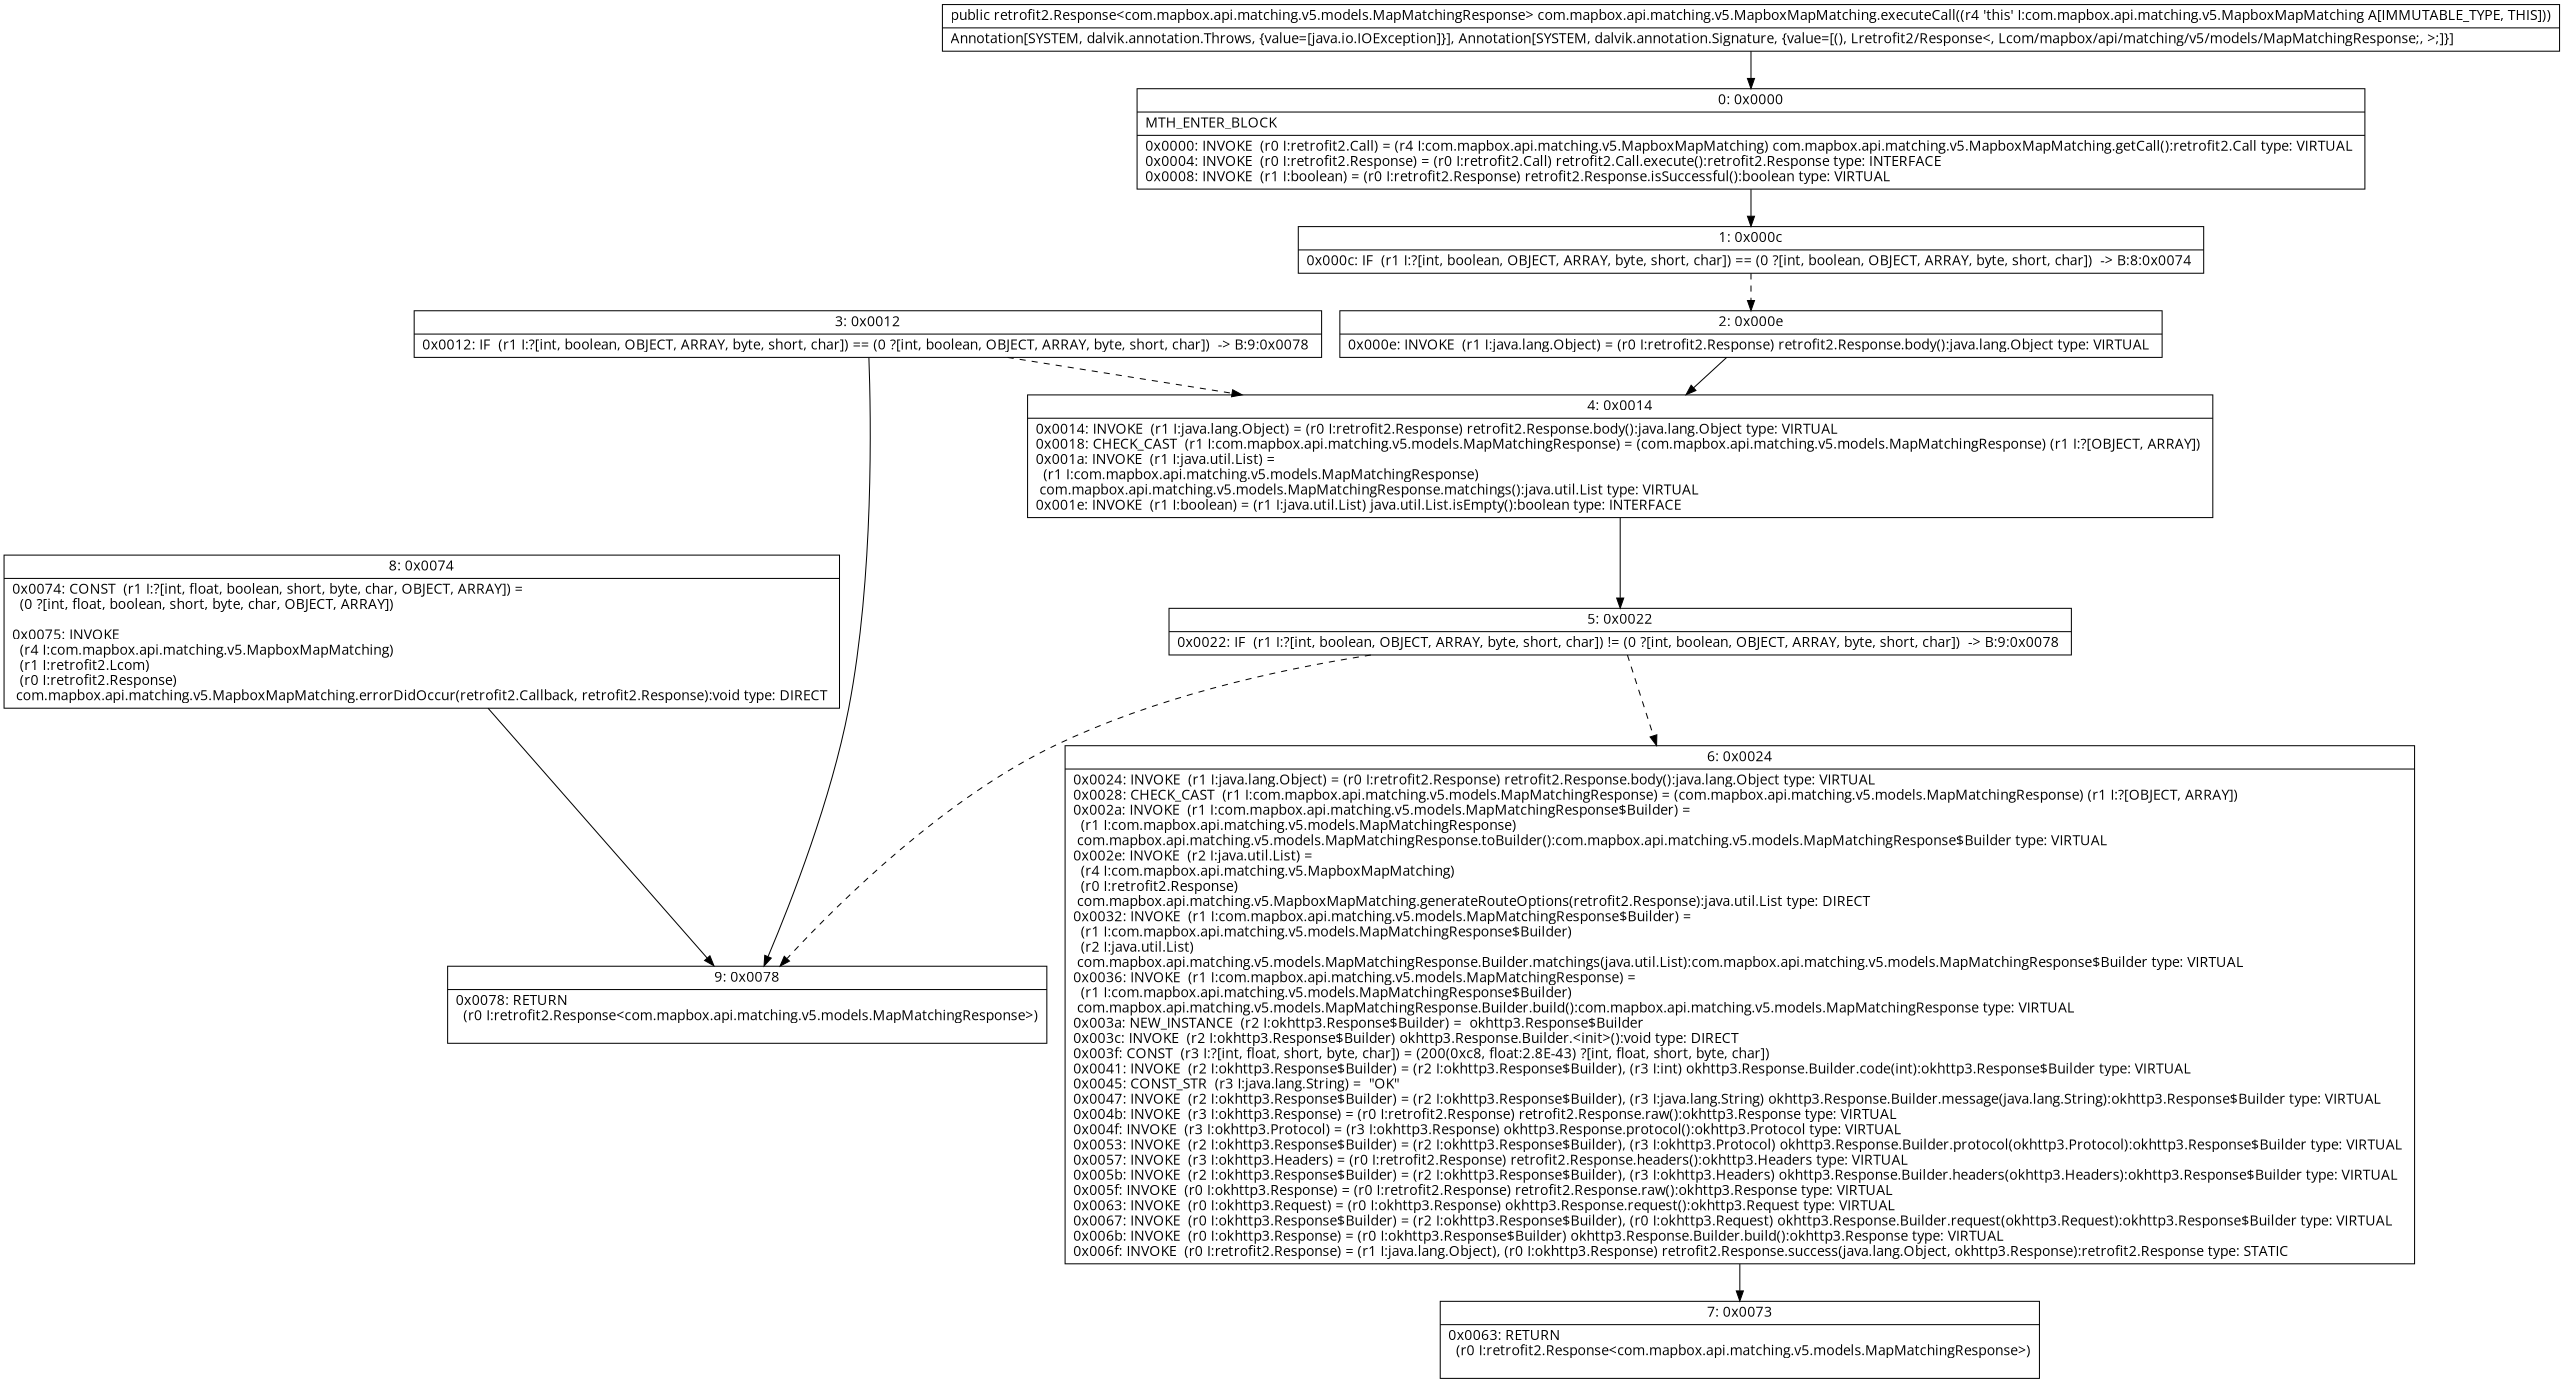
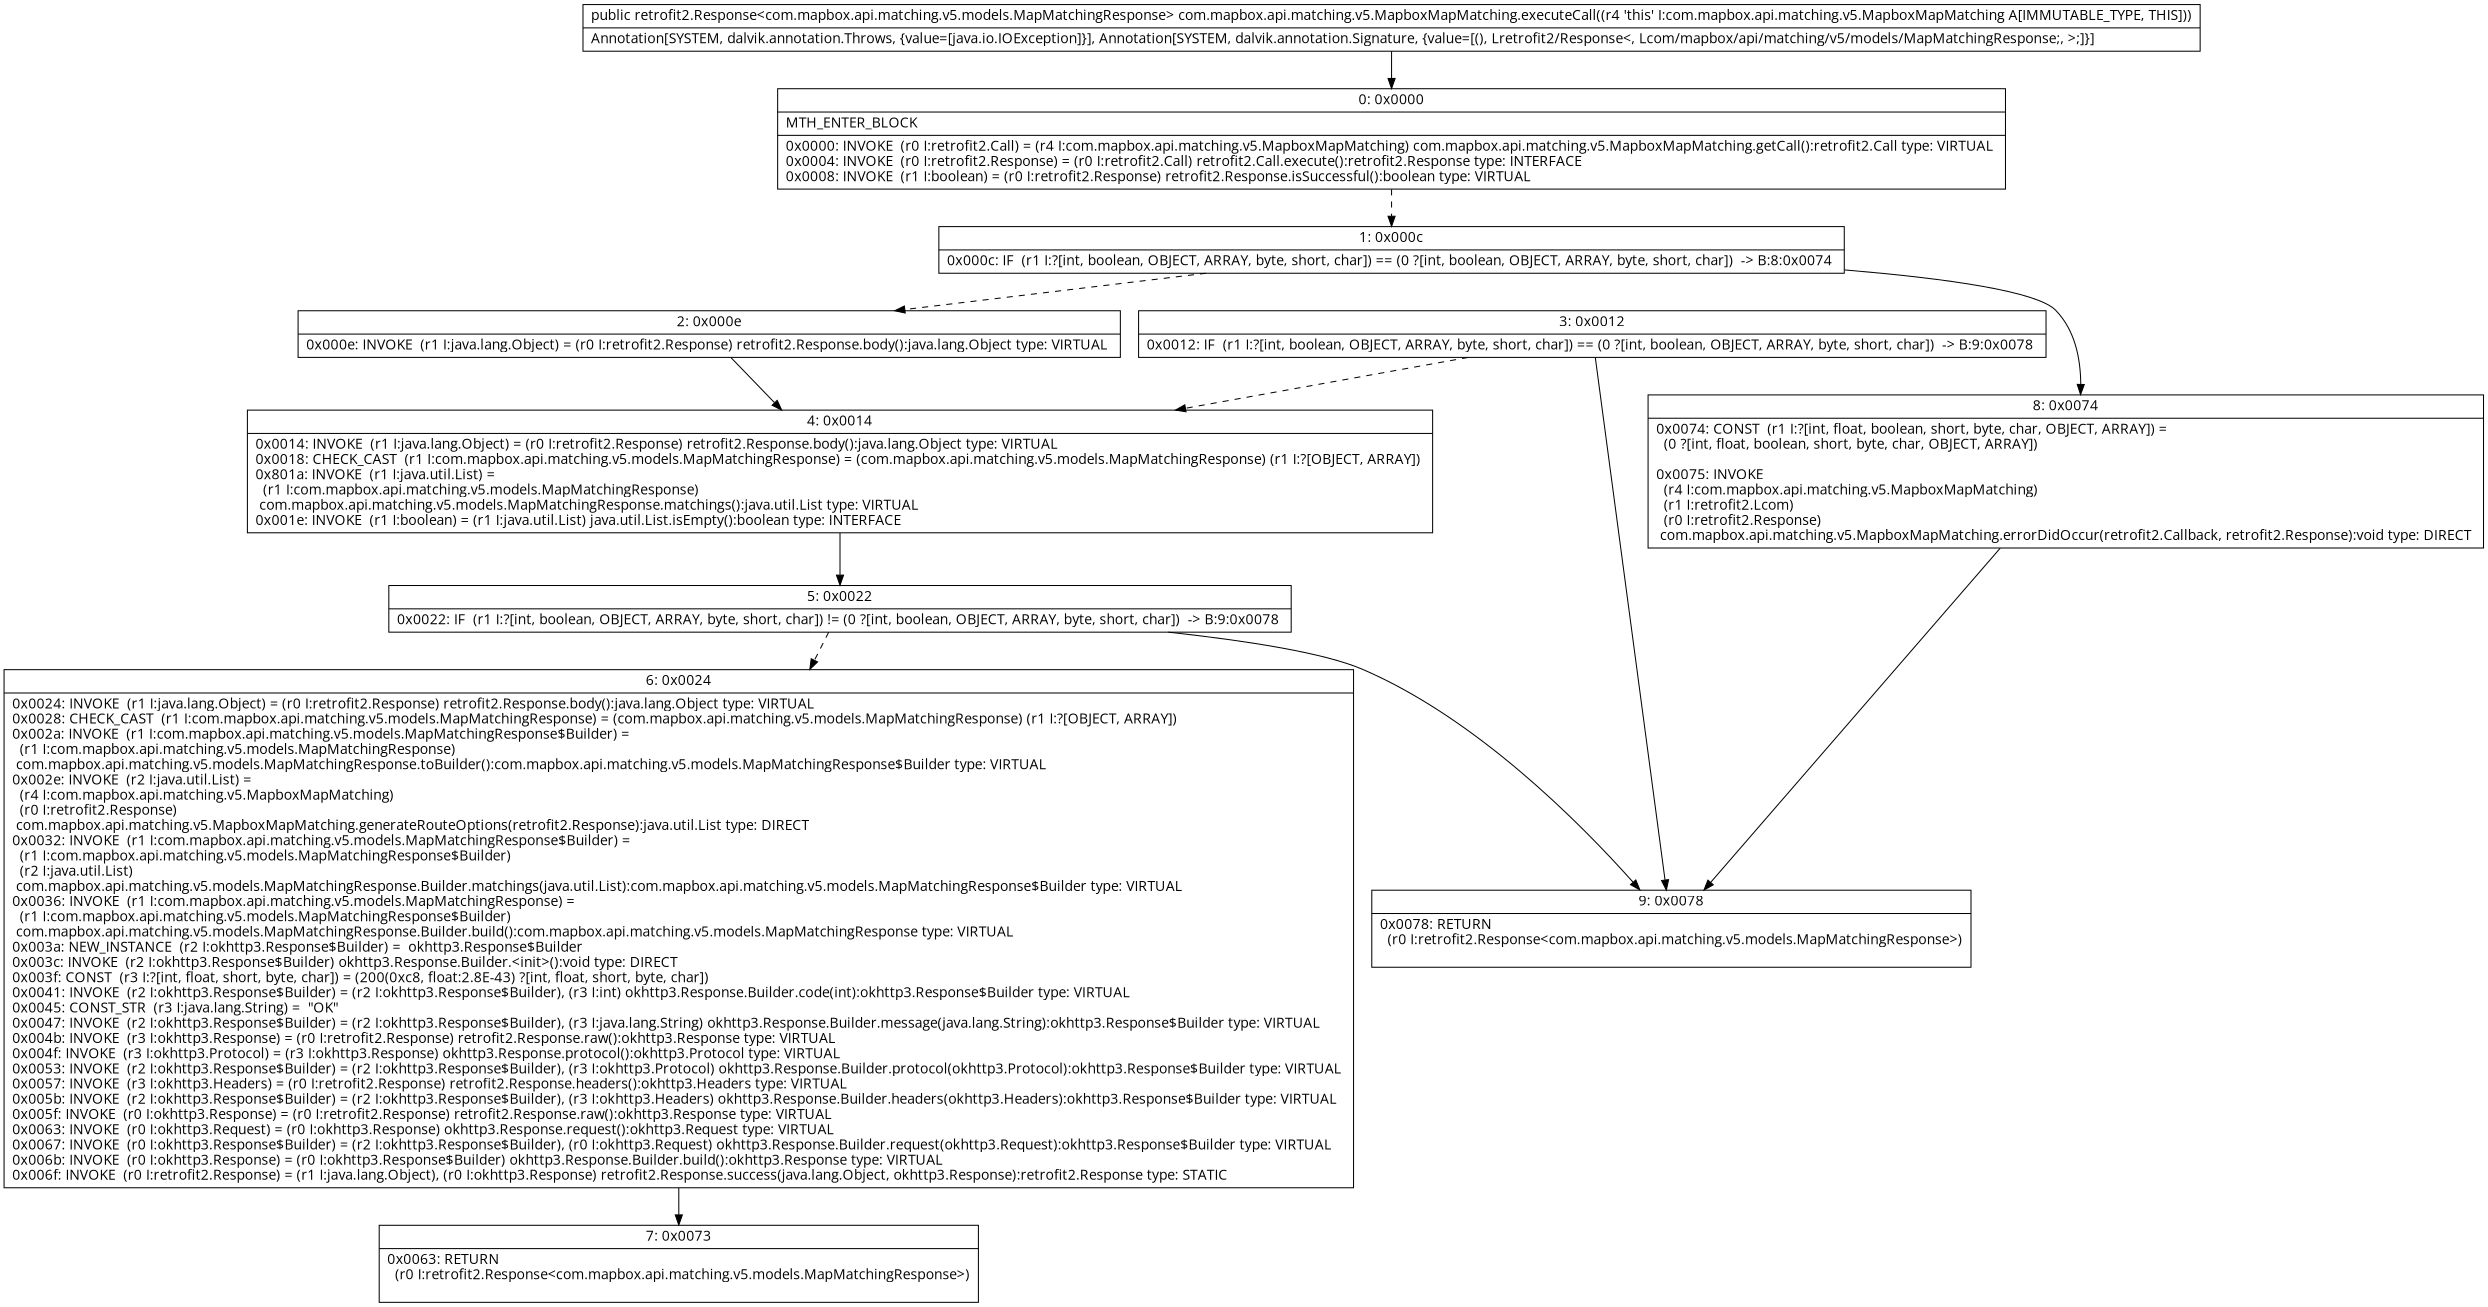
(1751, 203) -> (1392, 203)
none -> (1992, 288)
(1158, 460) -> (378, 475)
(1049, 749) -> (1428, 704)
